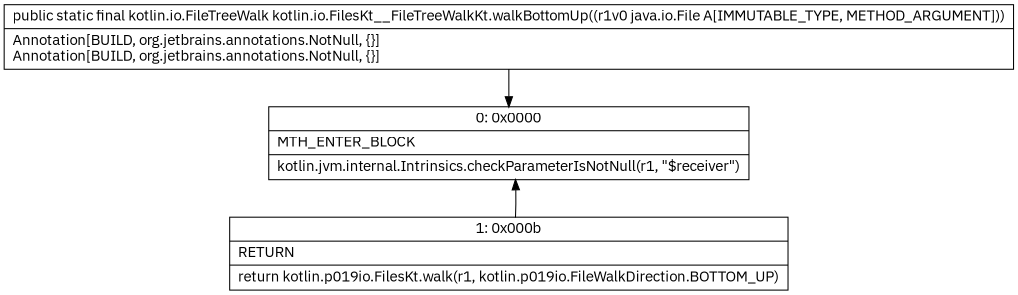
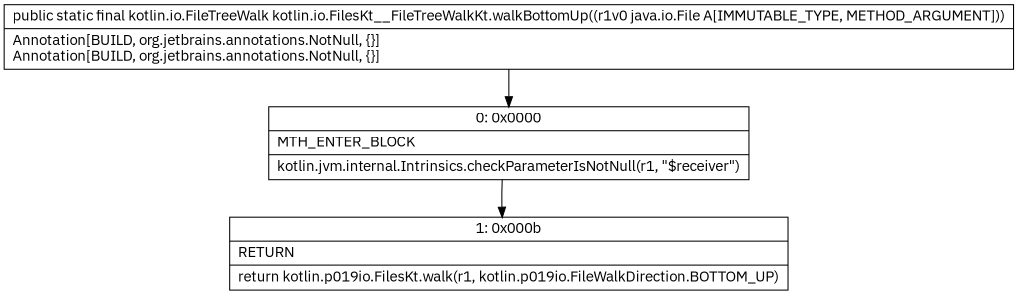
(516, 204) -> (502, 193)
